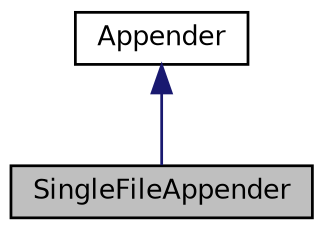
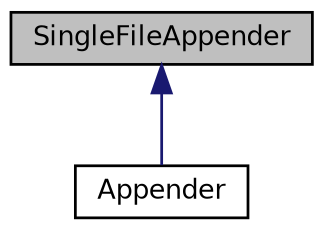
(162, 129) -> (162, 129)
